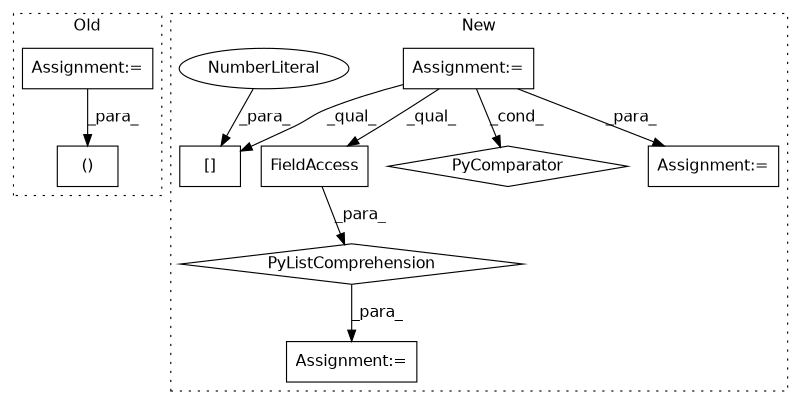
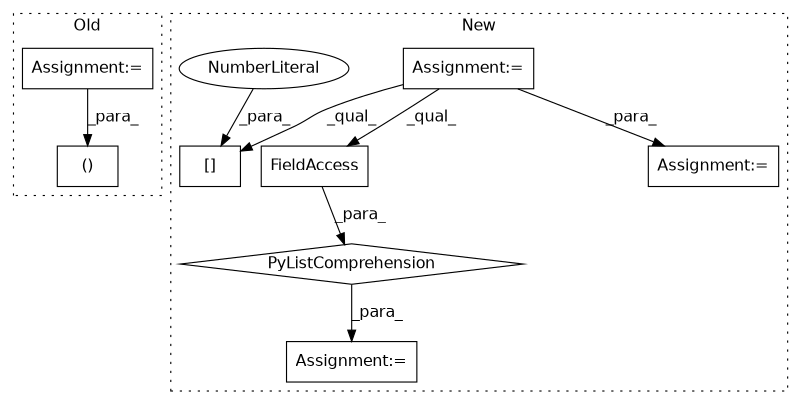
(508, 166) -> none
